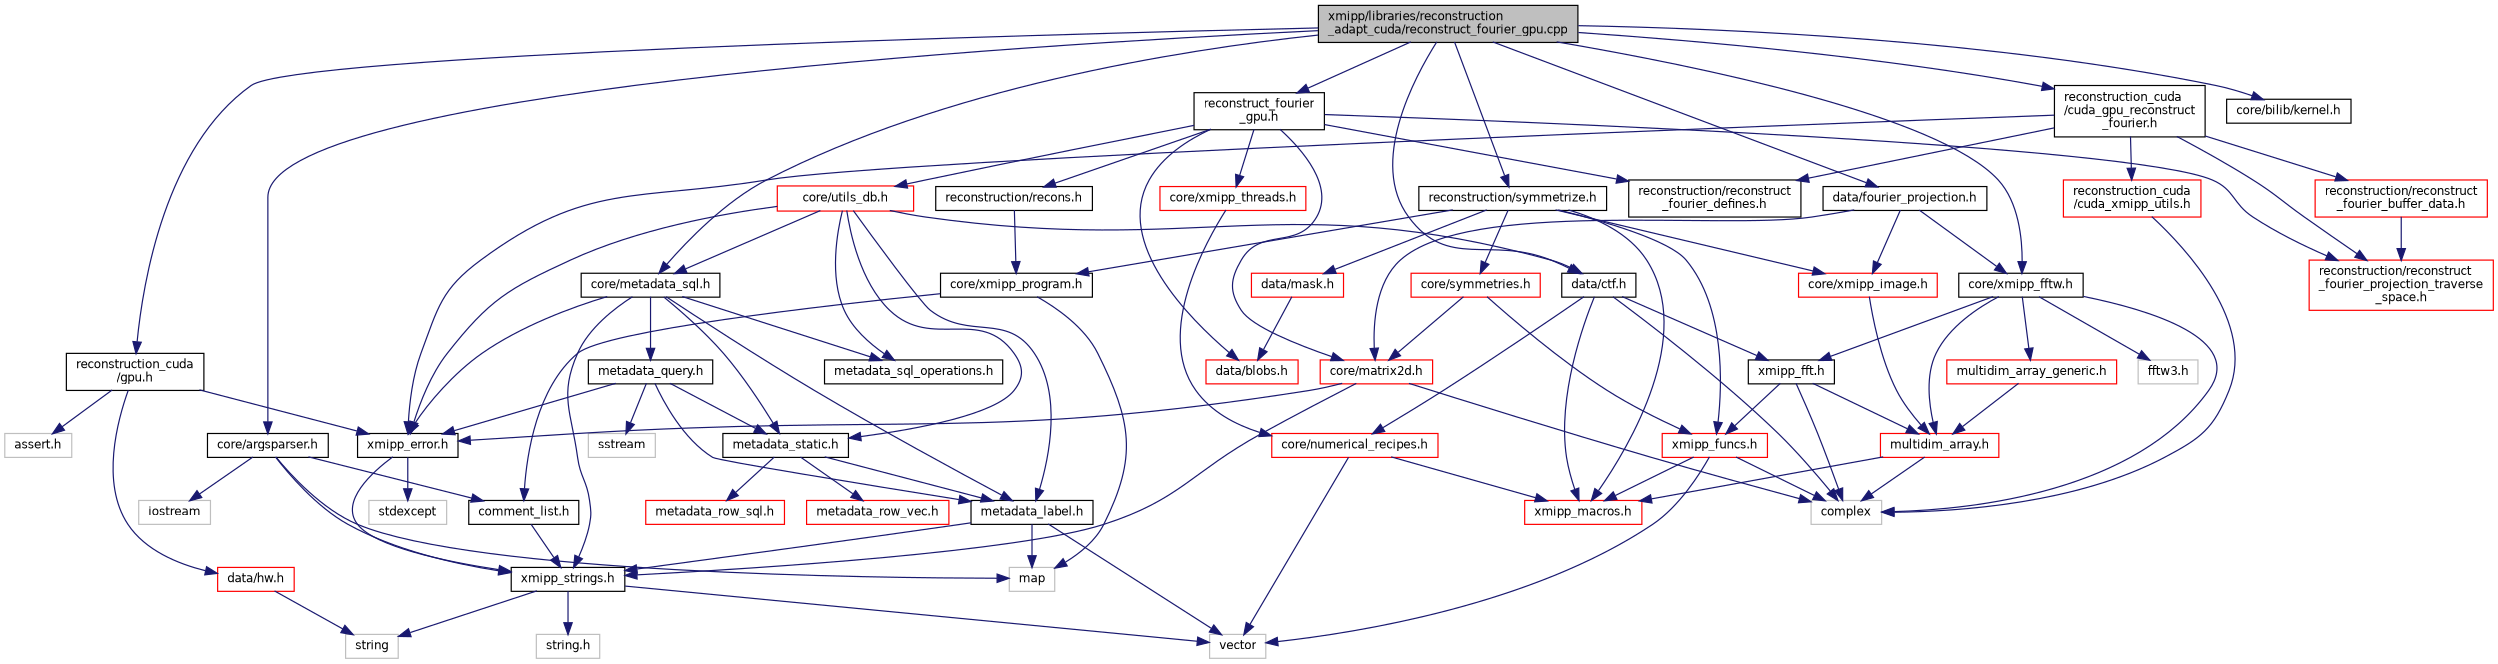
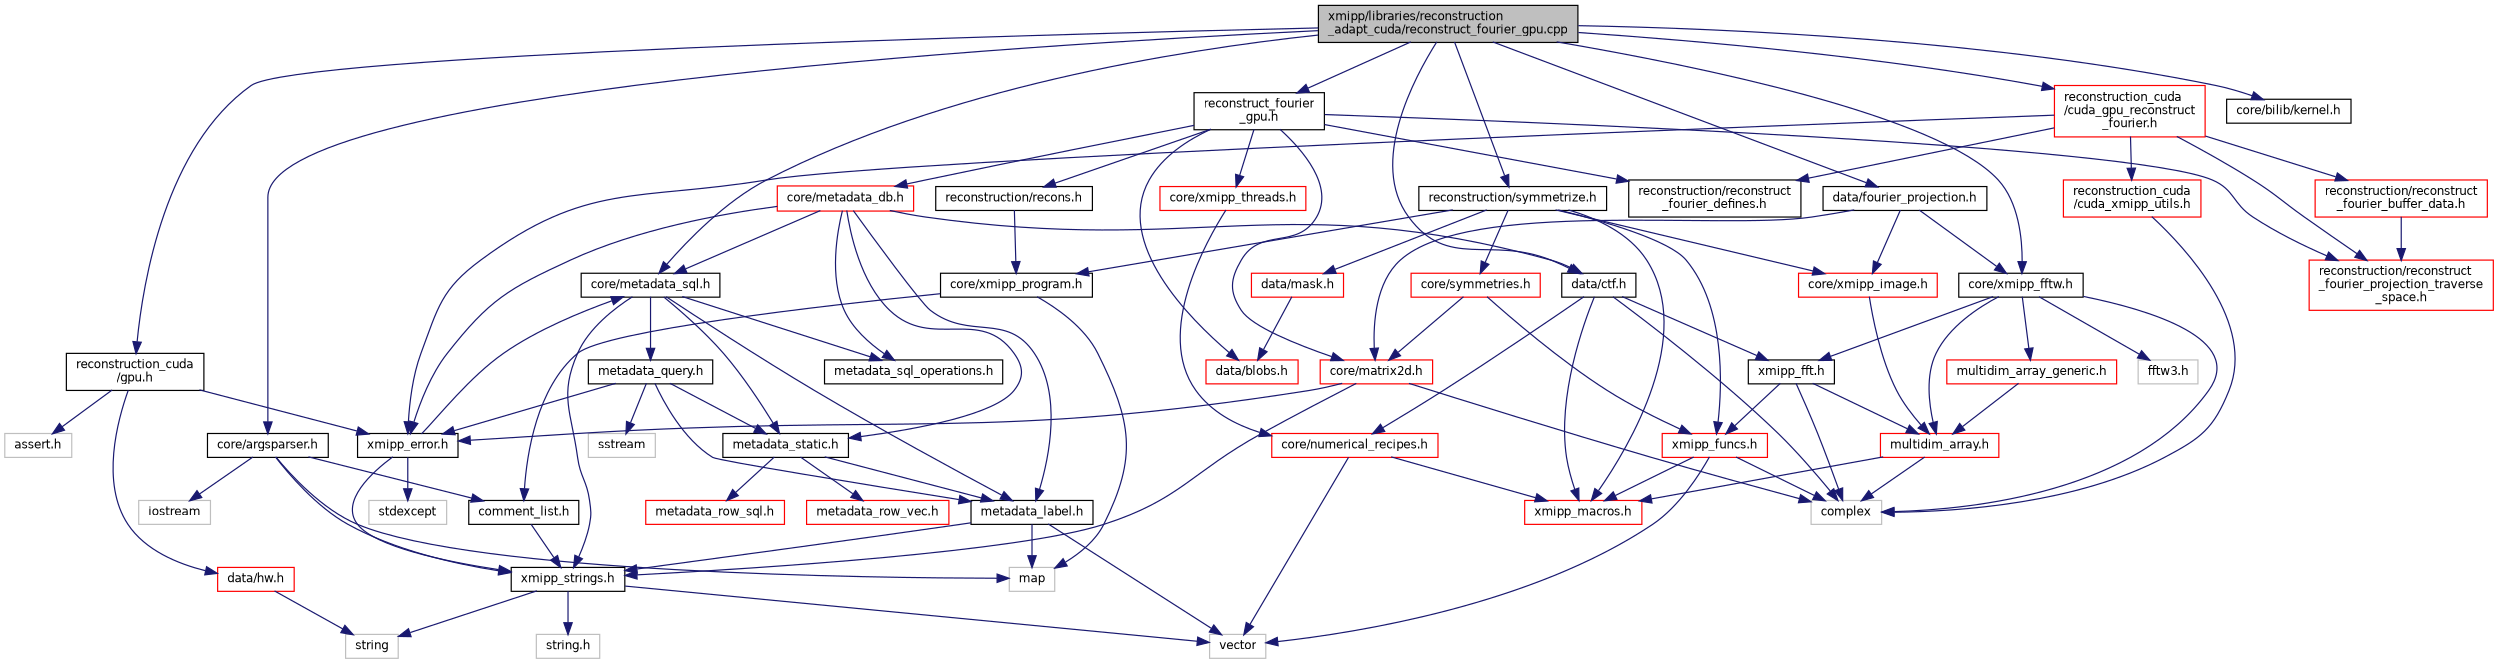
(2130, 111) -> (2130, 111)
(845, 199) -> (845, 199)
(499, 342) -> (506, 352)
